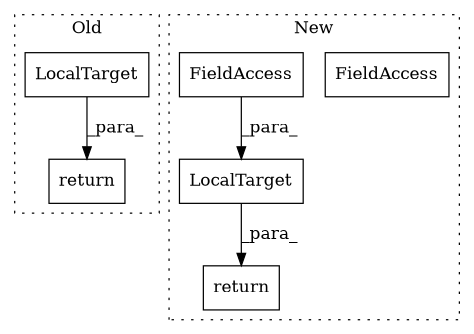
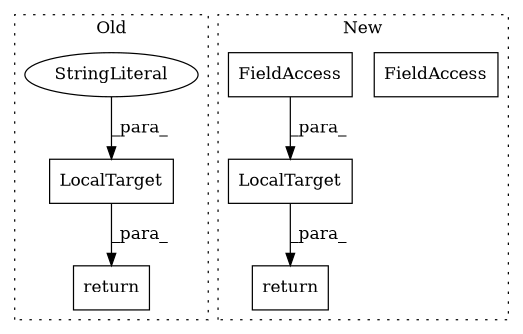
none -> (111, 75)
